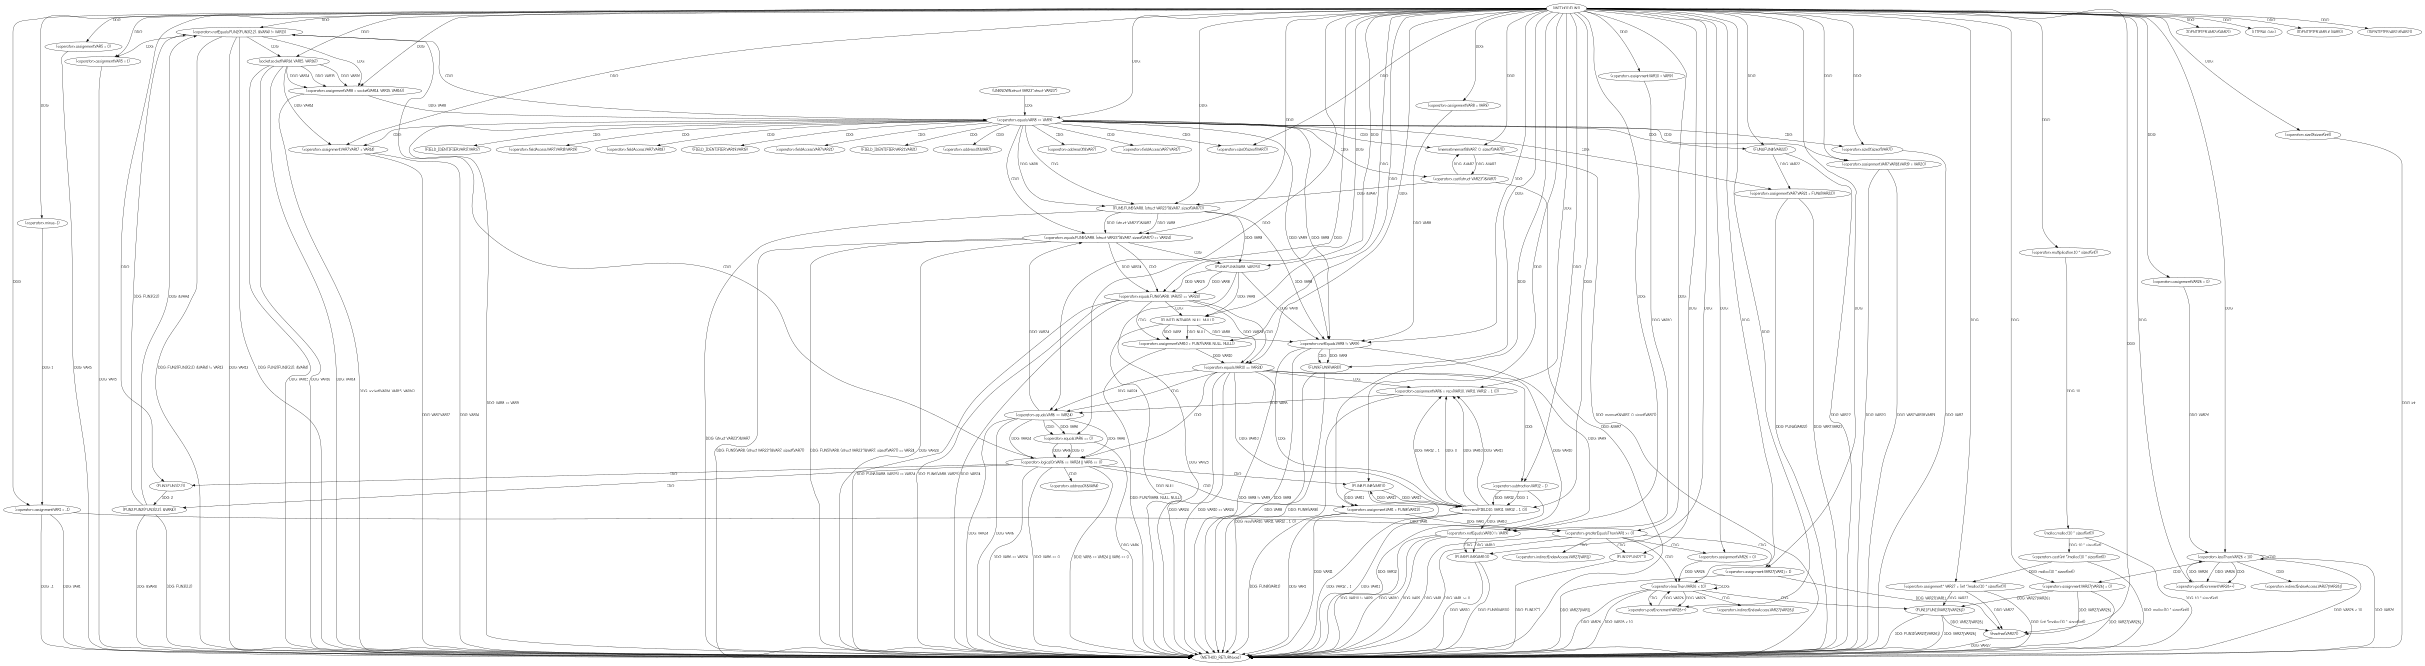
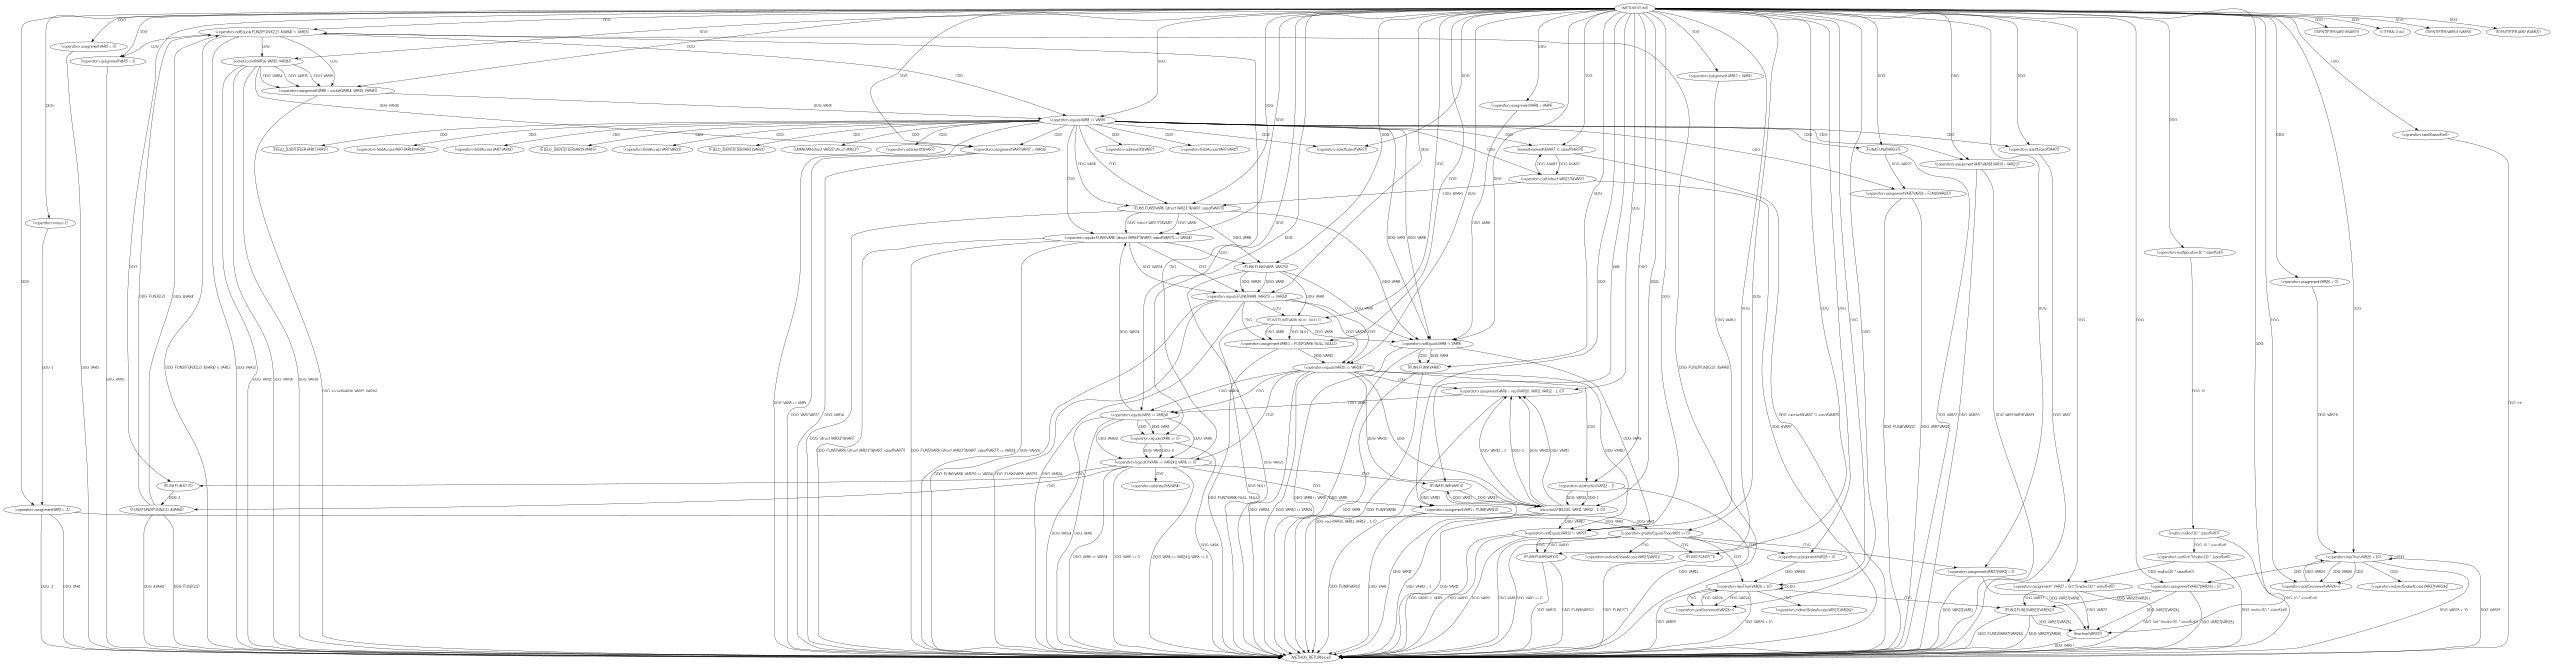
(1025, 104) -> (941, 127)
(1539, 267) -> (1617, 267)
